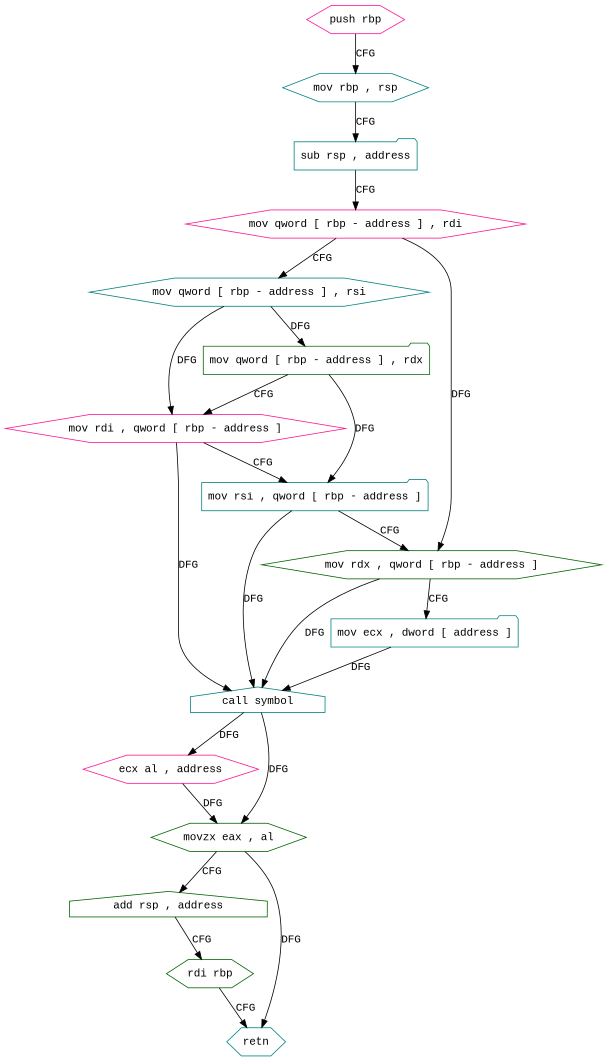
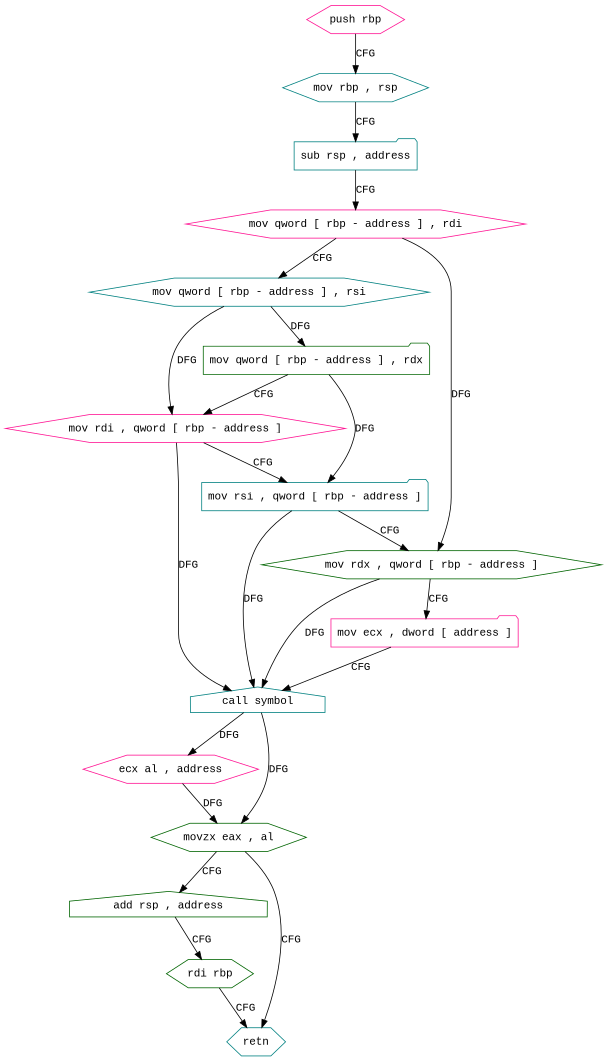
(425, 633) -> (425, 633)
(361, 667) -> (361, 667)
(291, 940) -> (291, 940)
